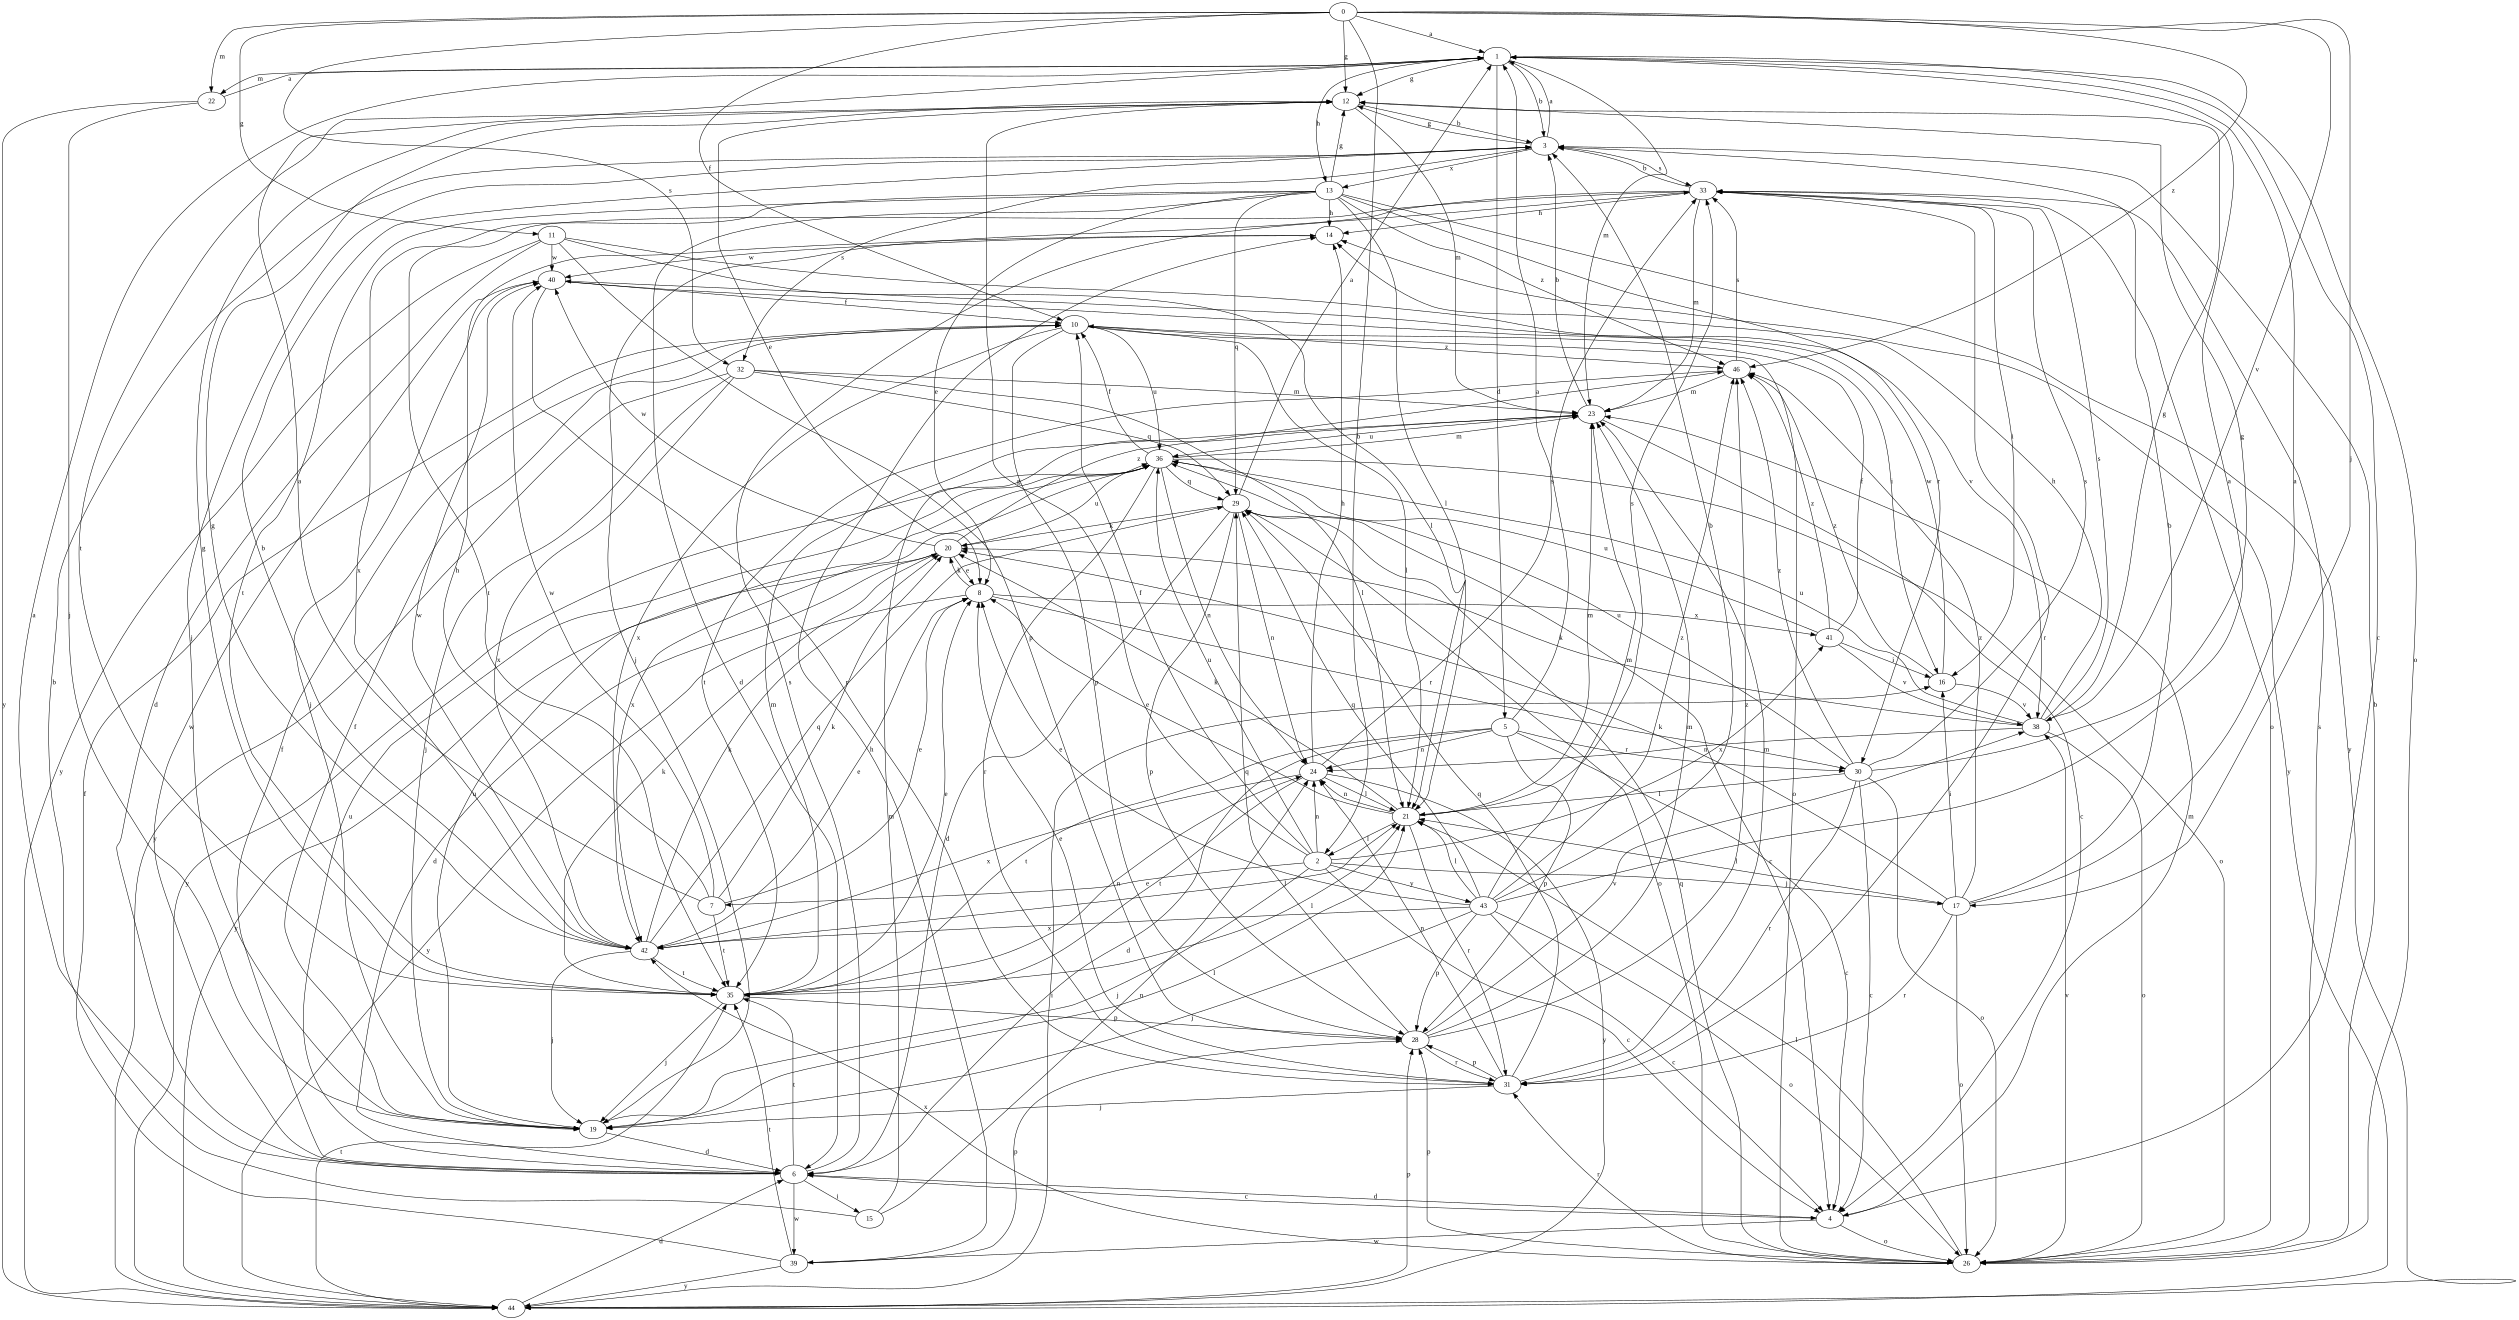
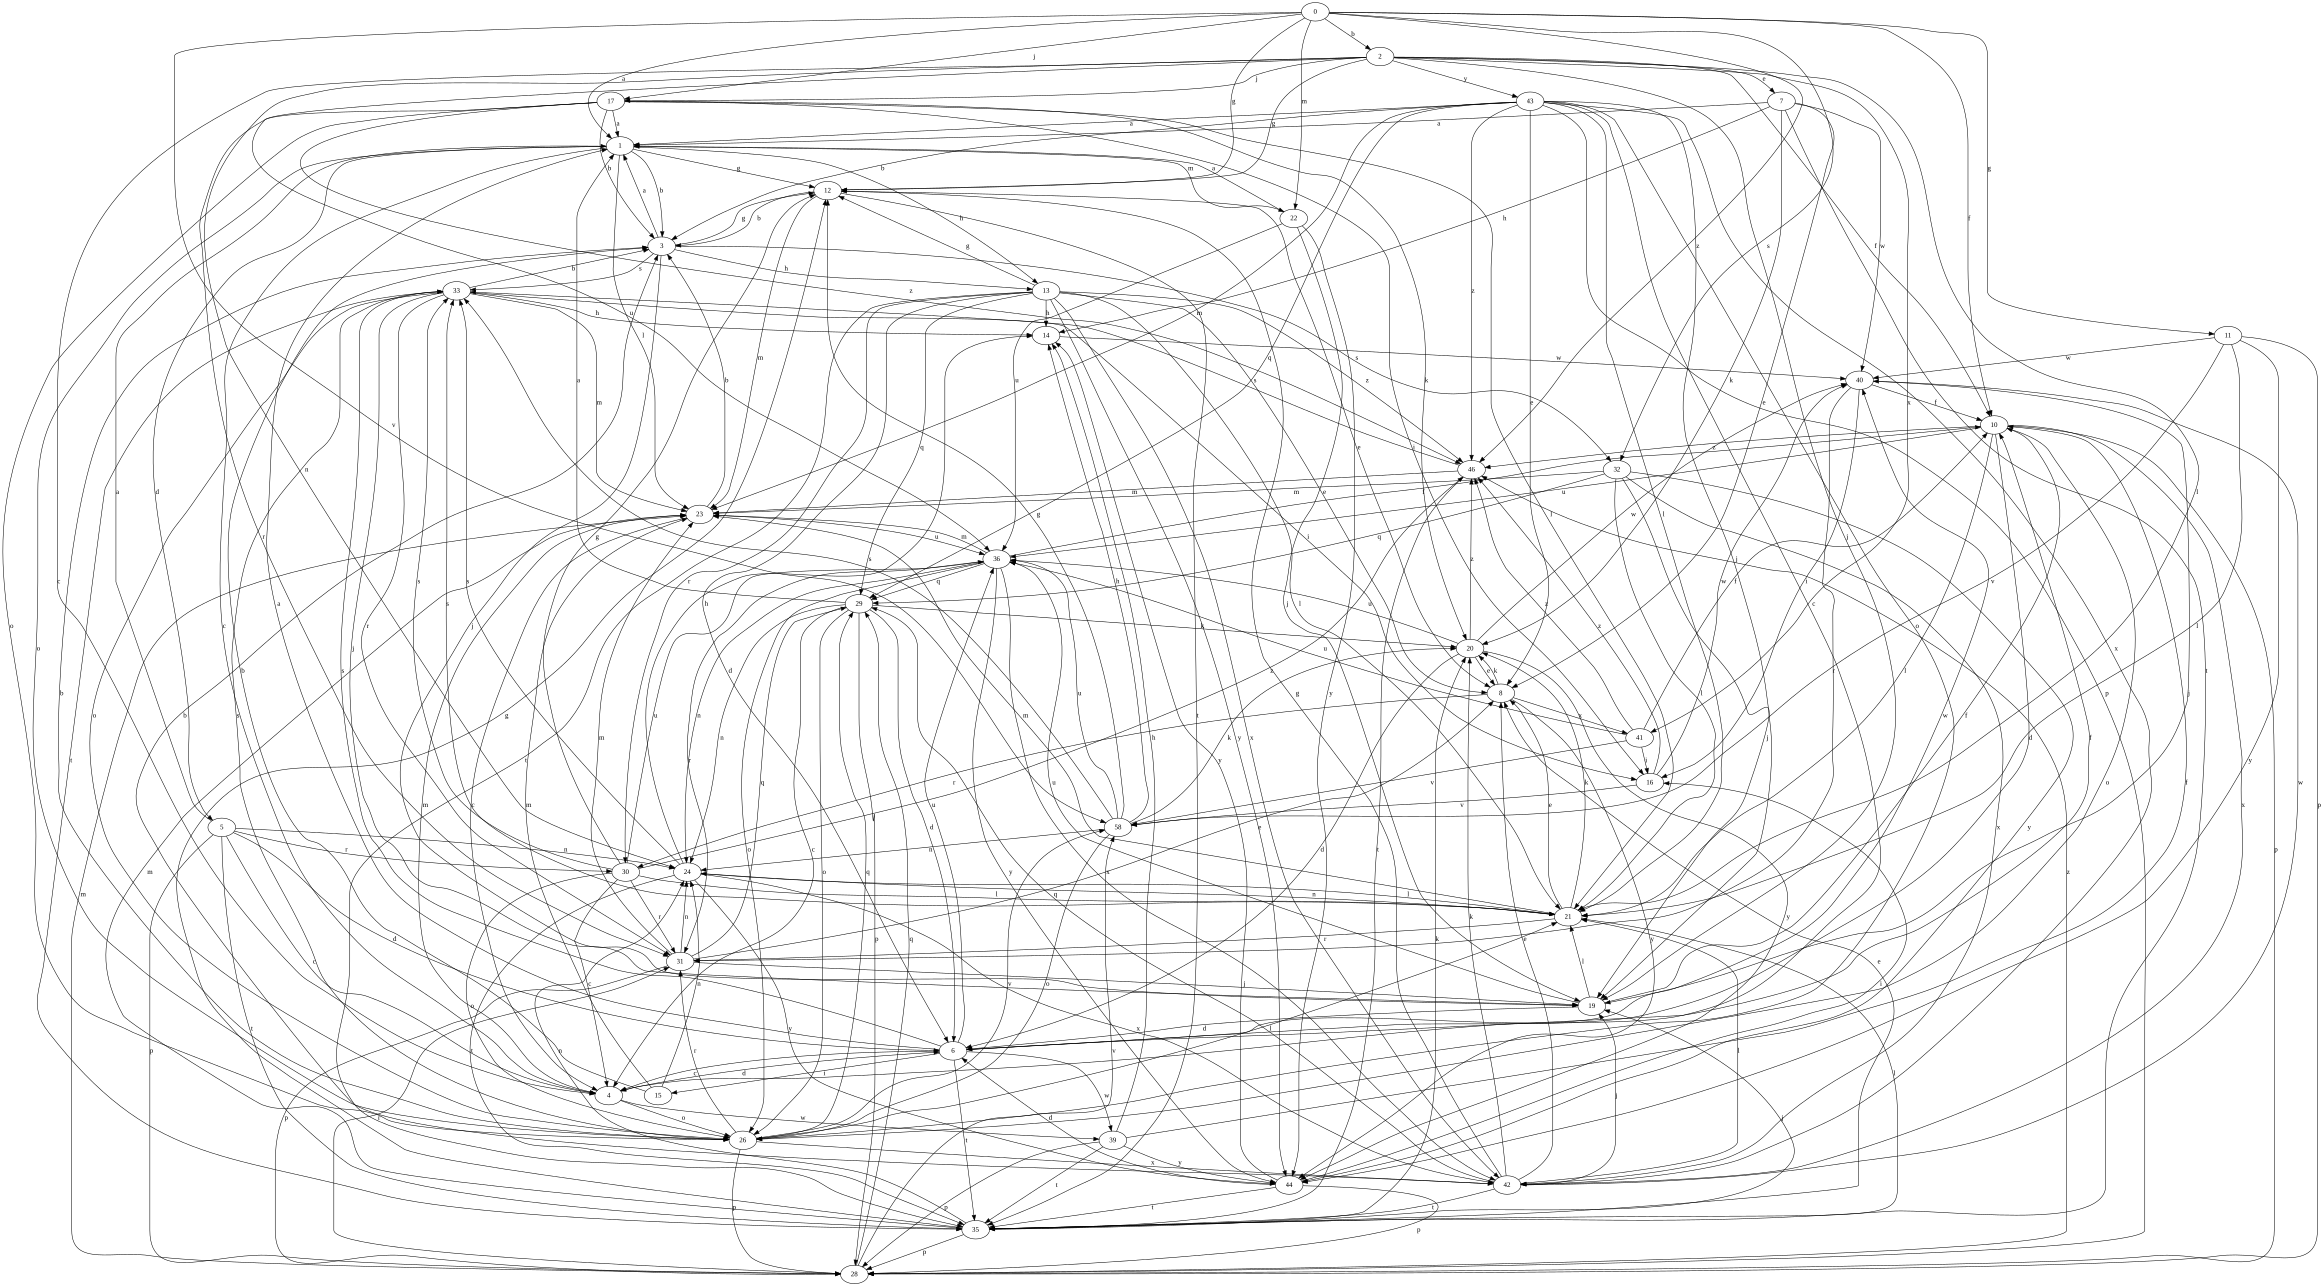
(1451, 168) -> (786, 269)
(1606, 235) -> (643, 336)
none -> (1062, 313)
(2036, 727) -> (1118, 827)
(1366, 837) -> (2125, 394)
(128, 894) -> (1703, 999)
